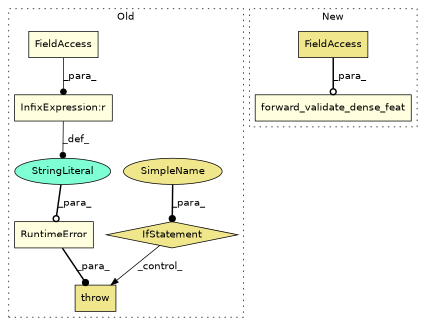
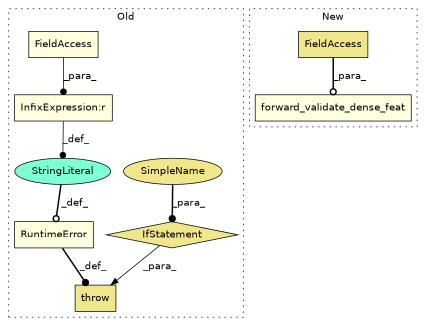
(75, 203) -> (75, 203)
(93, 267) -> (93, 267)
(160, 267) -> (160, 267)
